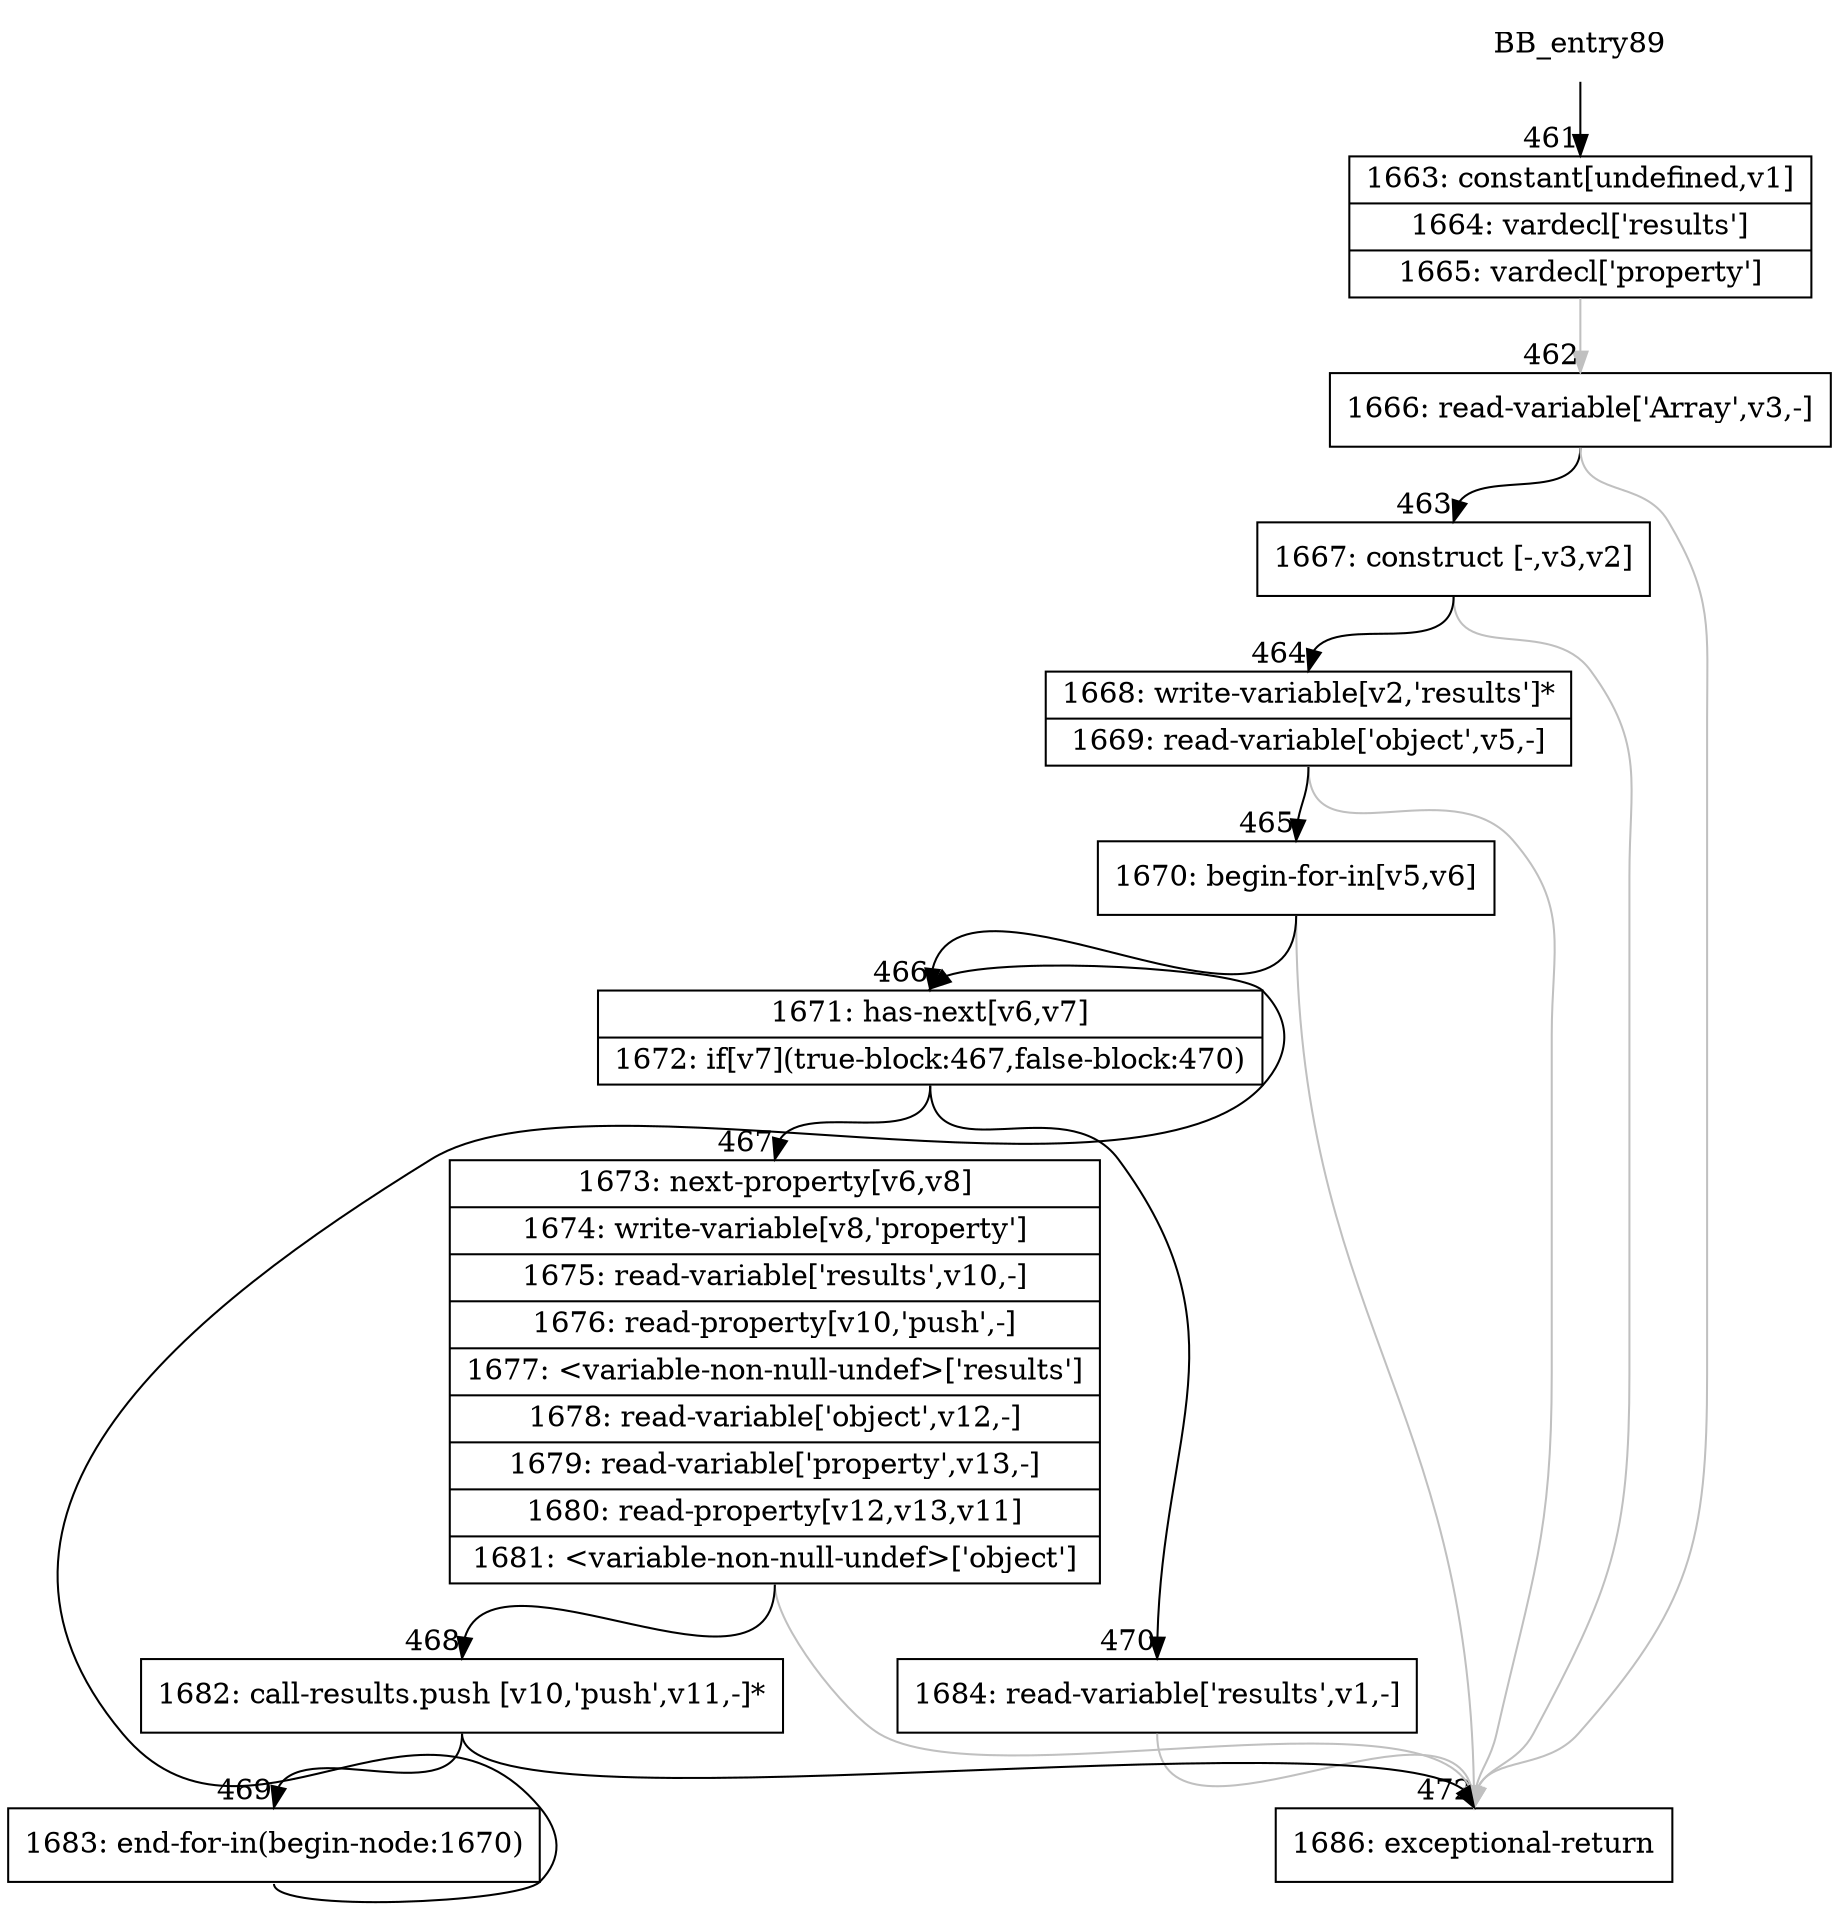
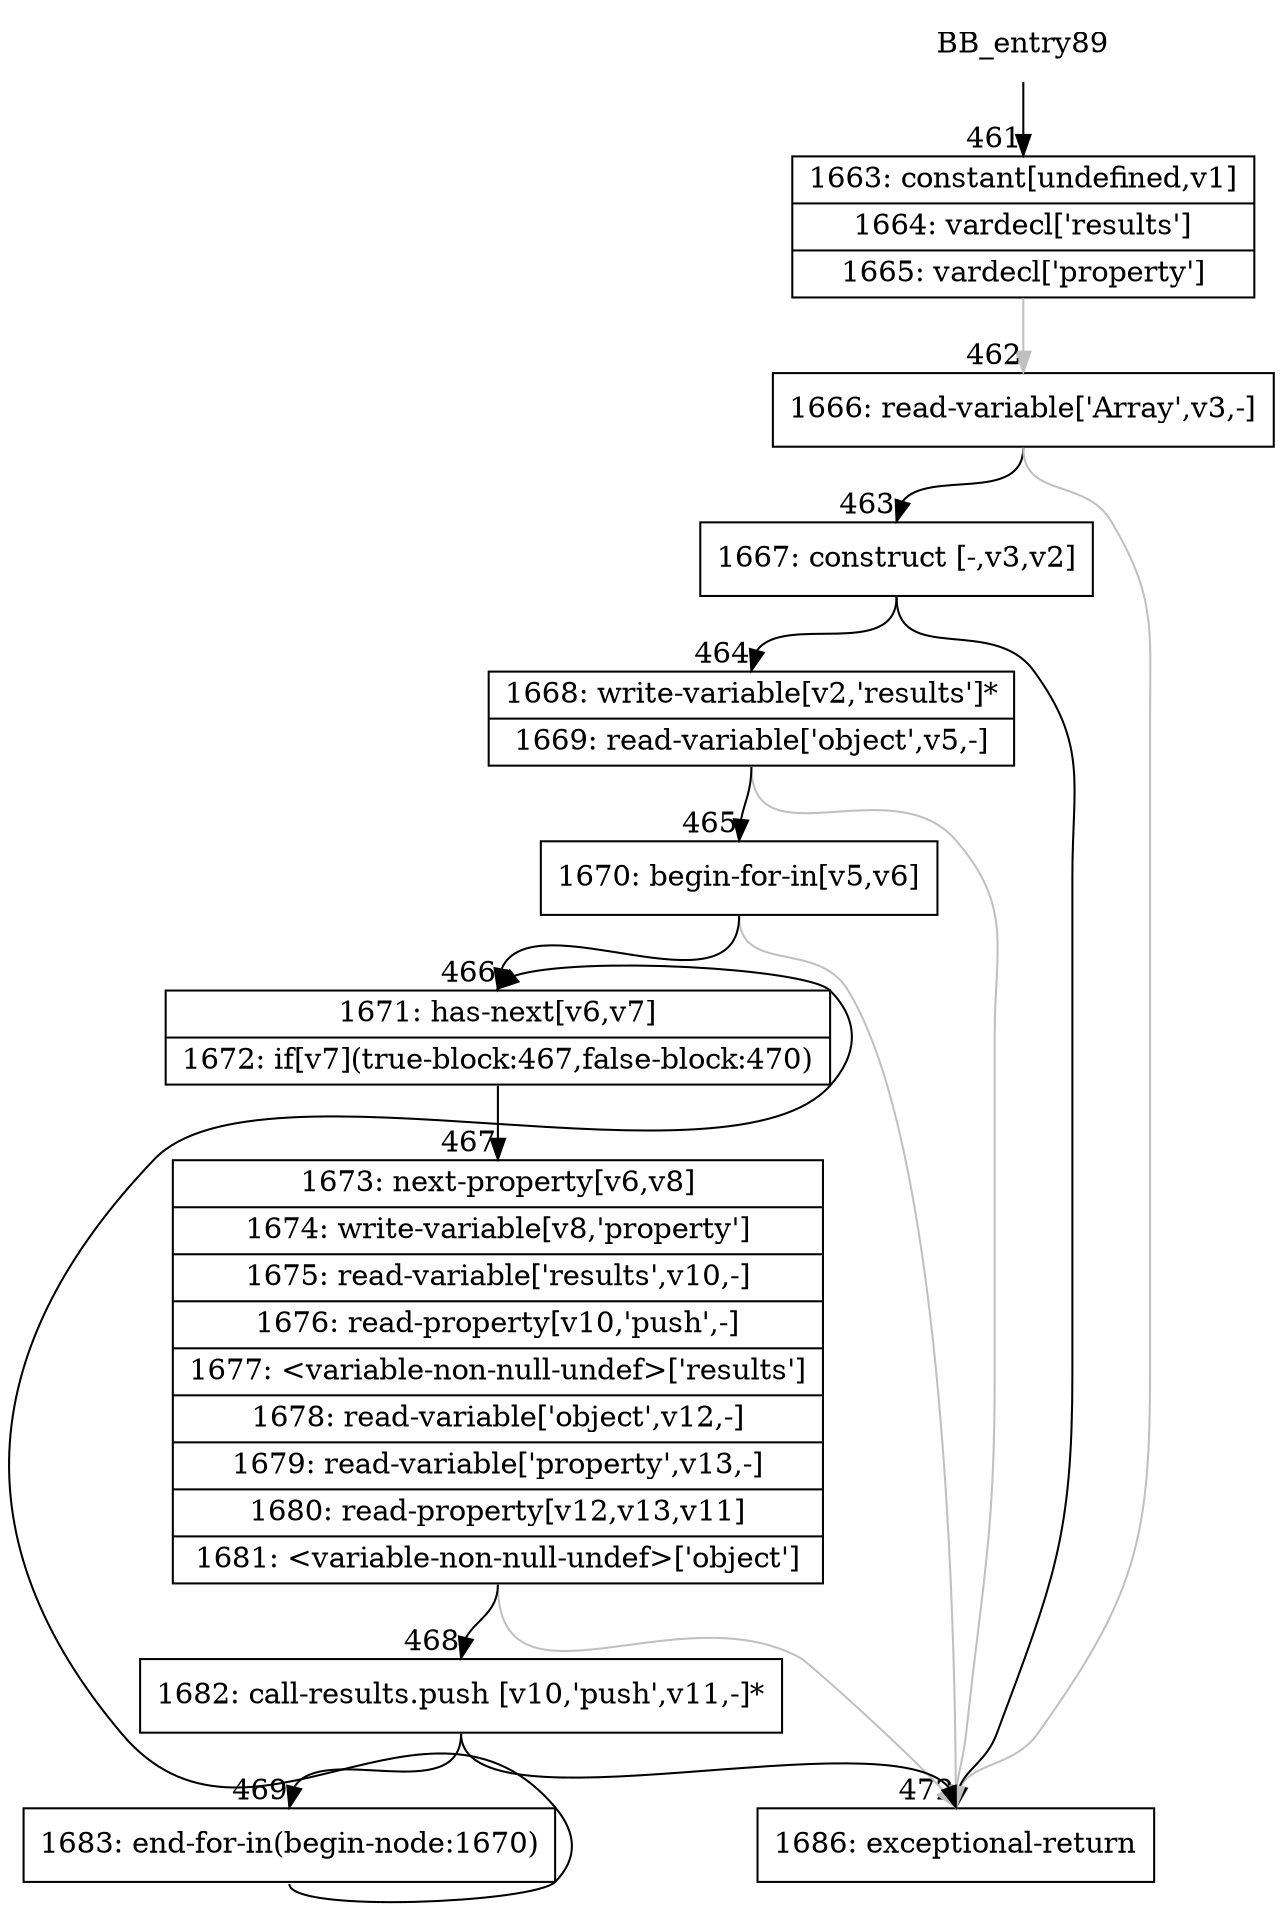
(1629, 1161) -> (1072, 1151)
(1157, 1696) -> none
